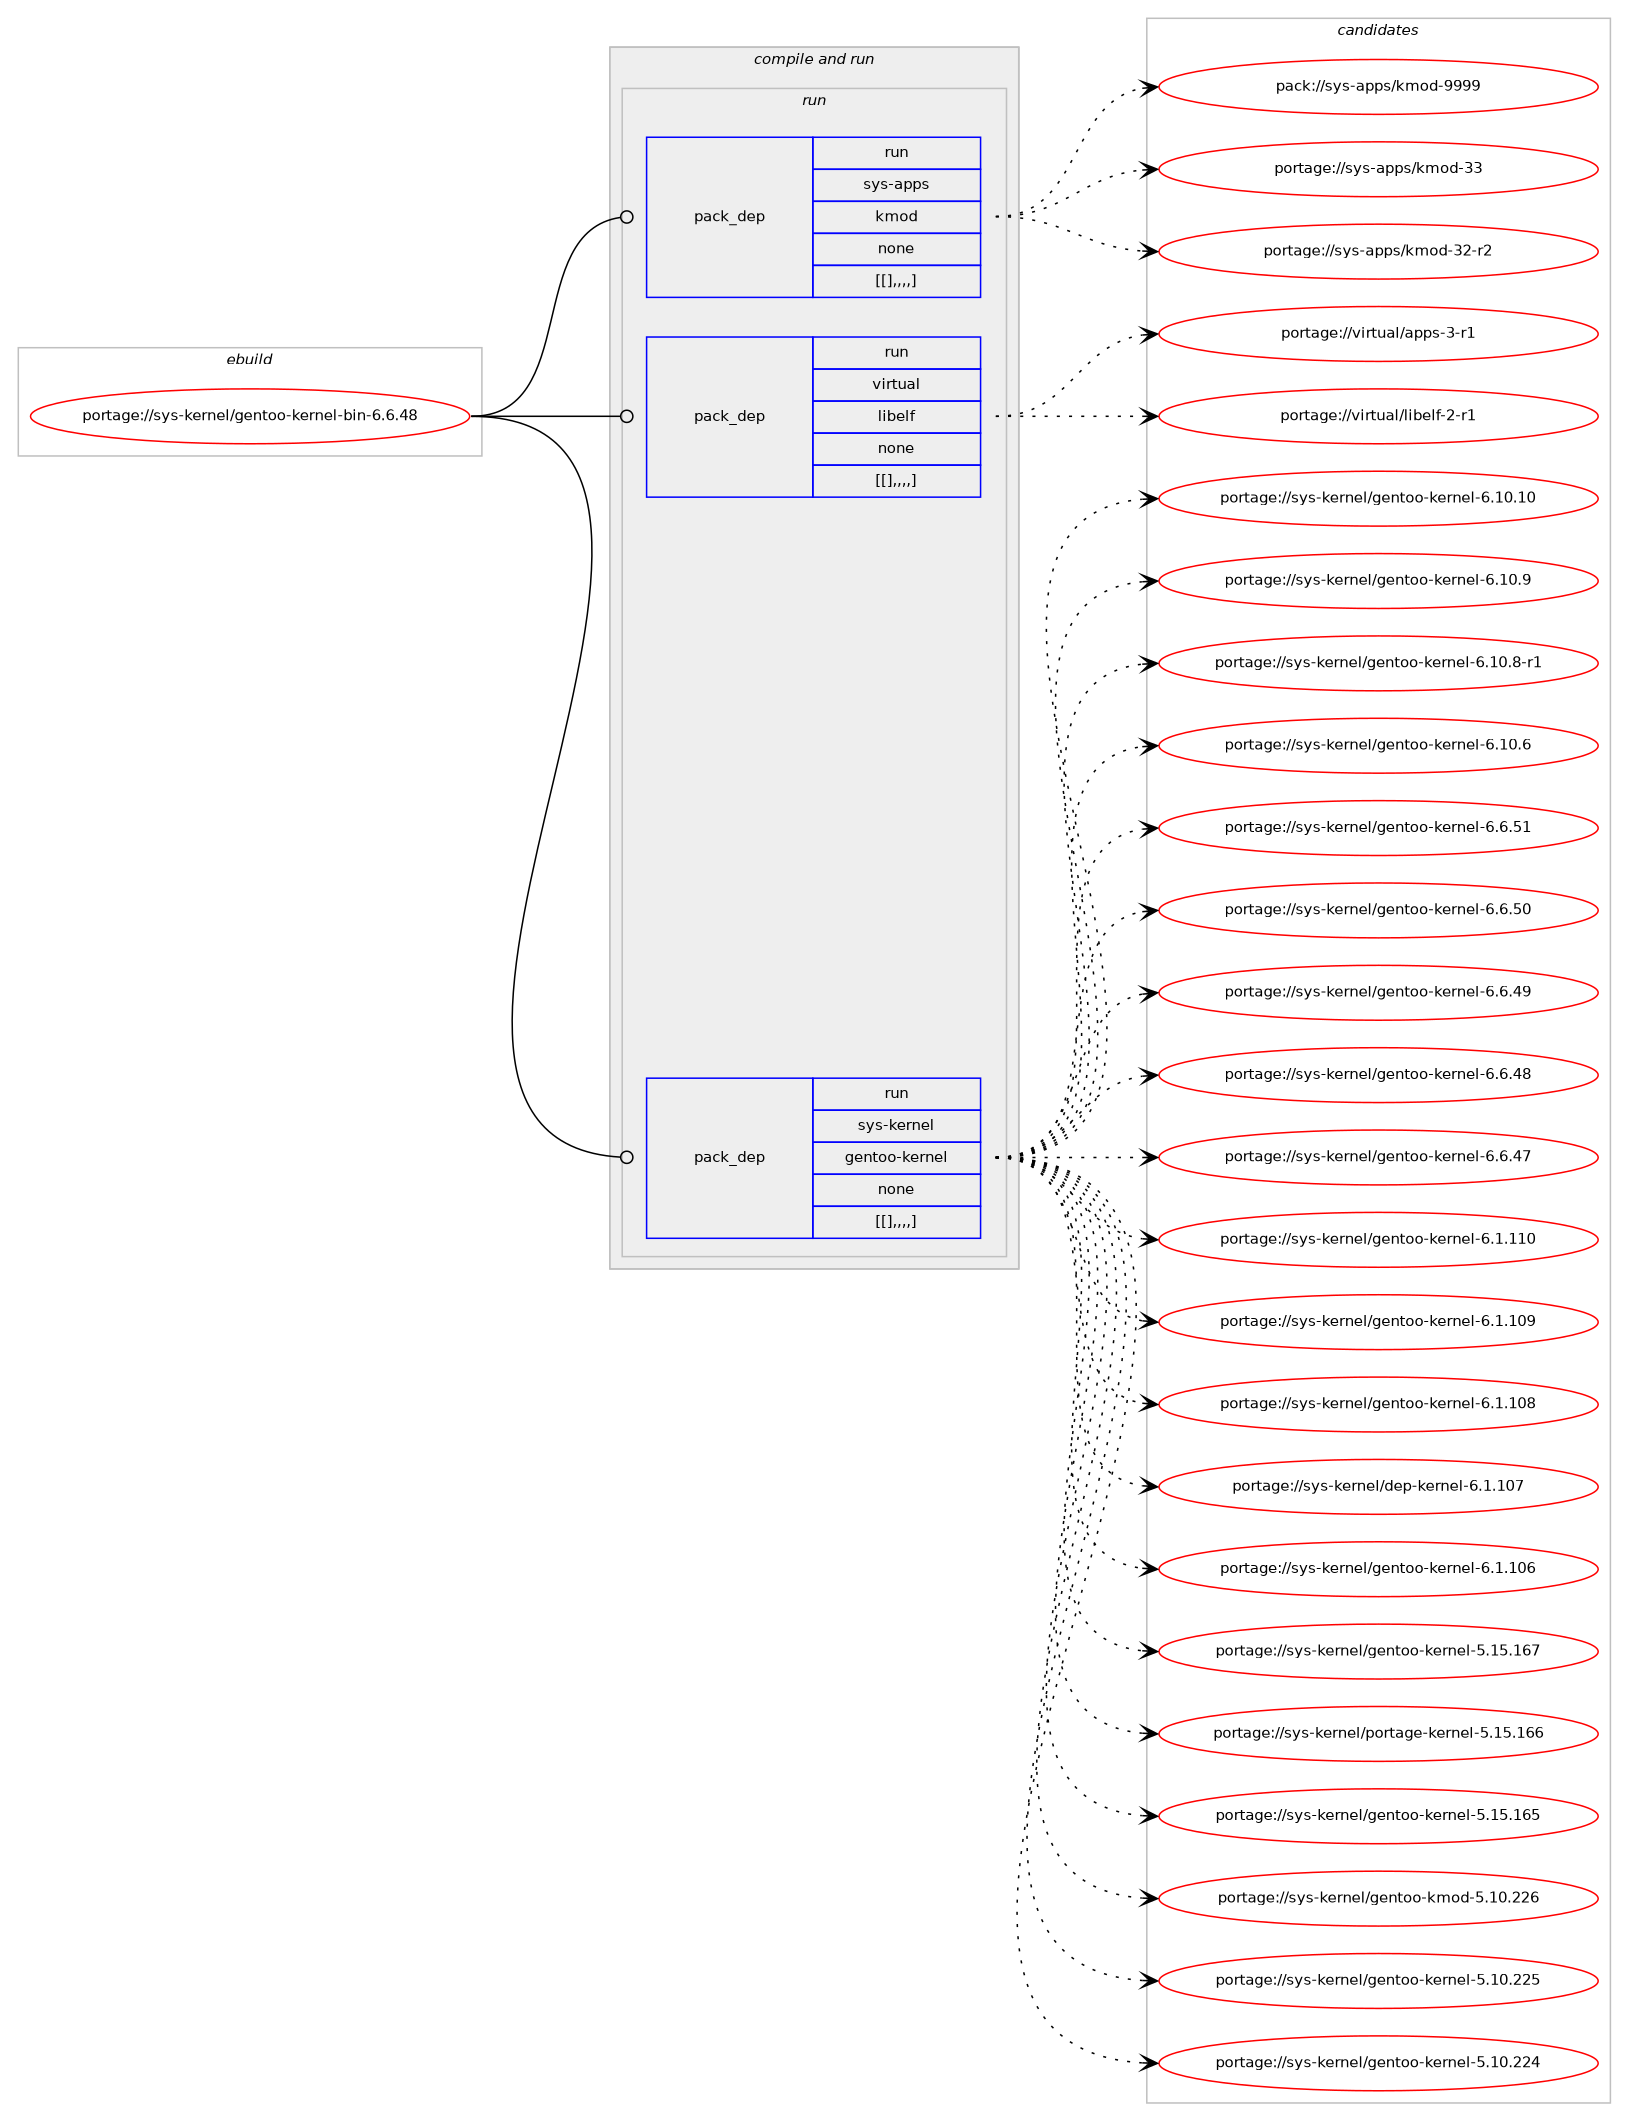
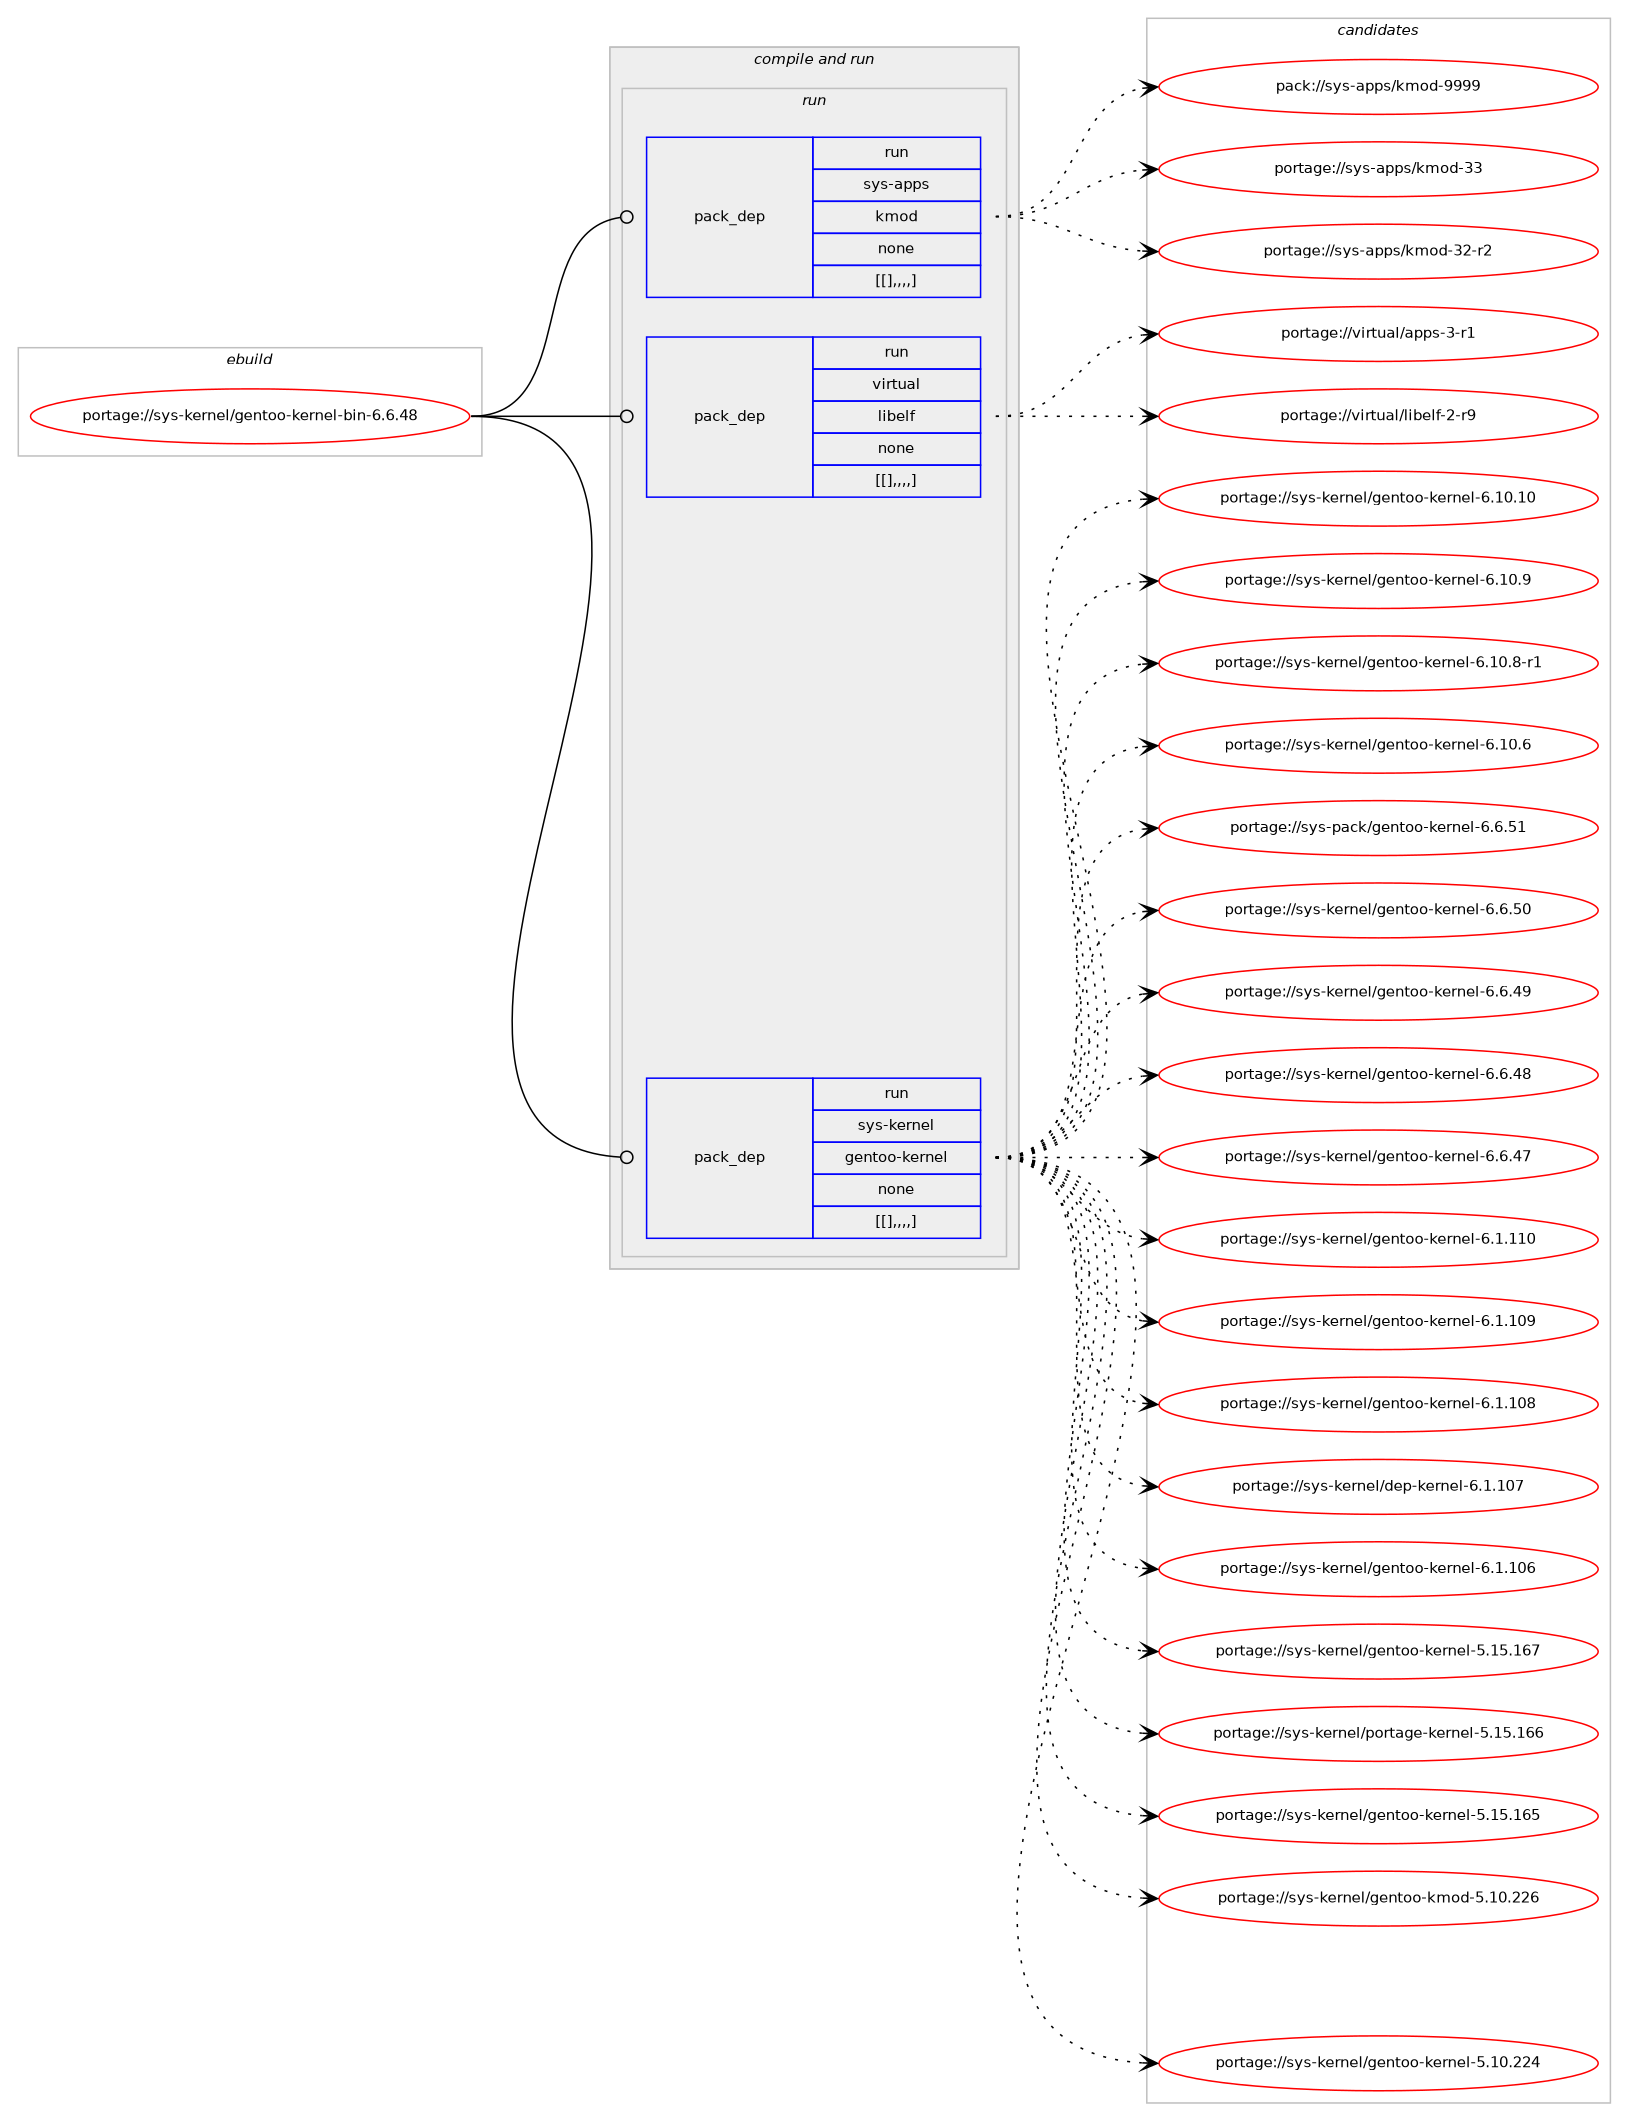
(1379, 416) -> (1379, 416)
(1379, 828) -> (1379, 828)
(1379, 1981) -> none
